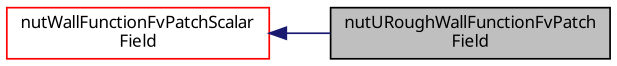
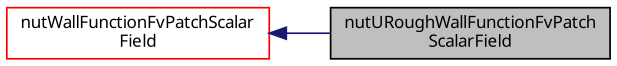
(470, 33) -> (470, 33)
